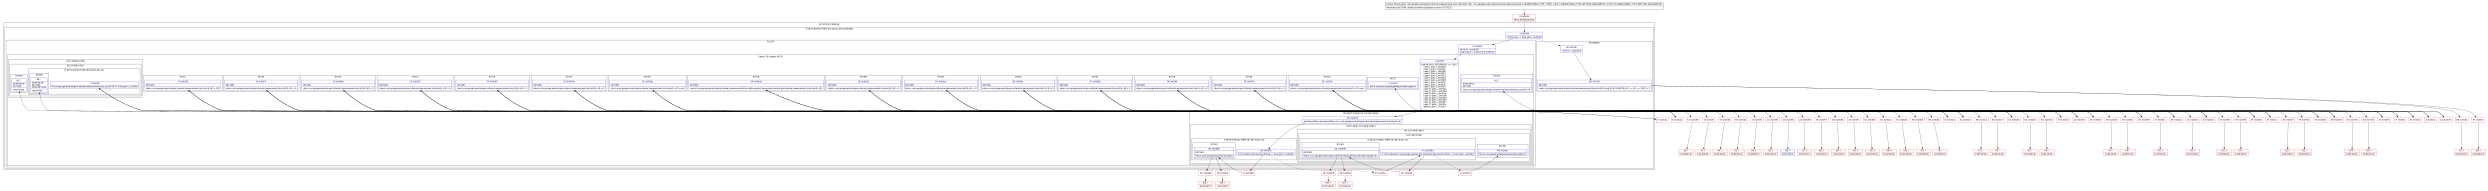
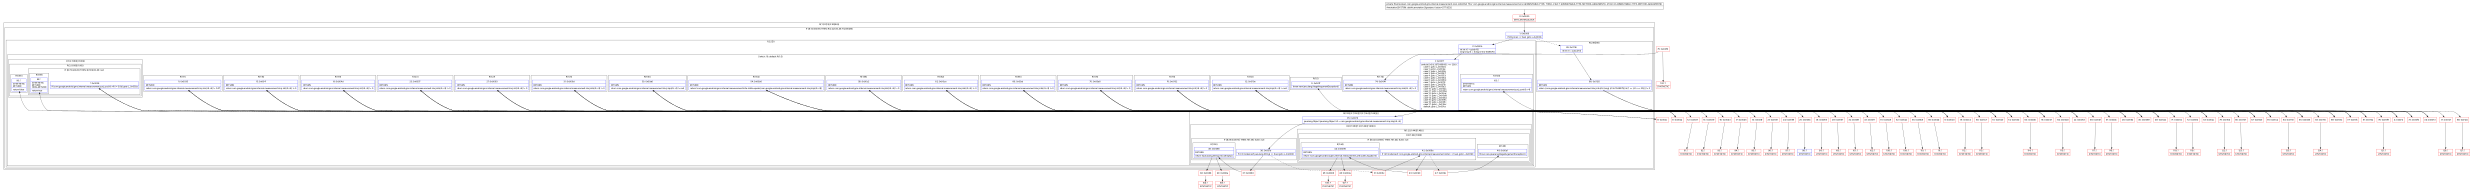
(1697, 111) -> (1518, 54)
